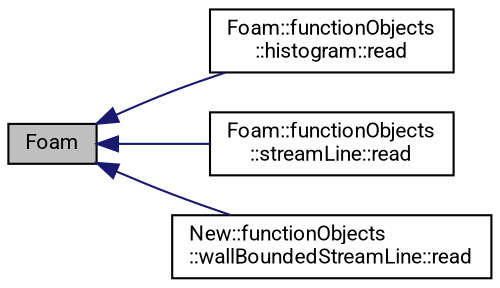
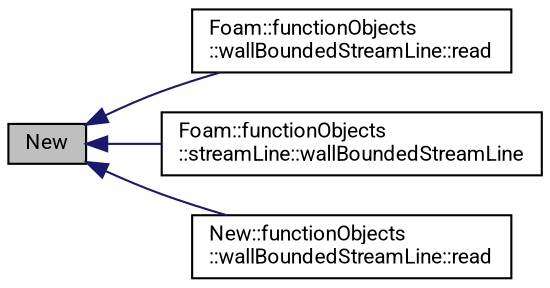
(332, 41) -> (352, 41)
(52, 144) -> (47, 144)
(332, 144) -> (352, 144)
